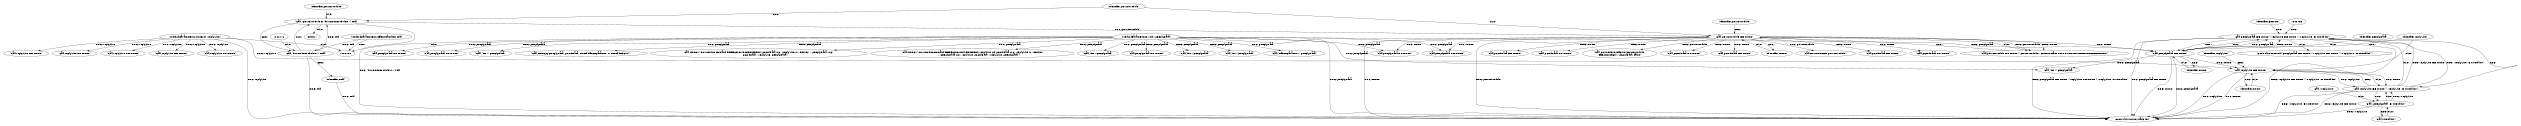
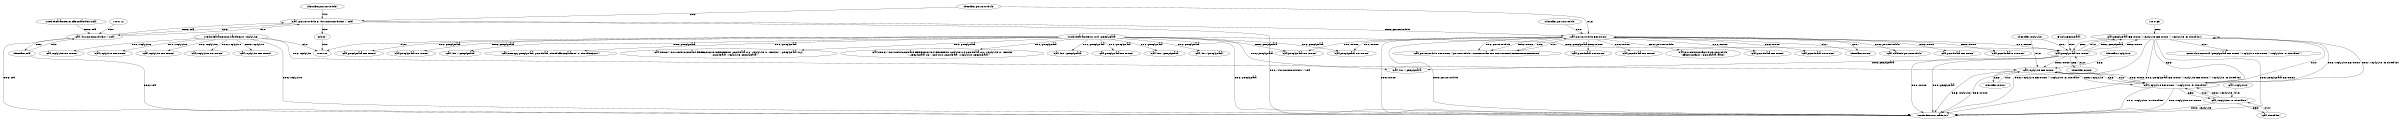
(2268, 22) -> none
(195, 37) -> (231, 37)
(2373, 37) -> (2069, 37)
none -> (50, 43)
(358, 44) -> (322, 44)
(1294, 53) -> none
(1826, 53) -> (1905, 53)
(2386, 104) -> (2229, 100)
(2132, 119) -> (1933, 115)
